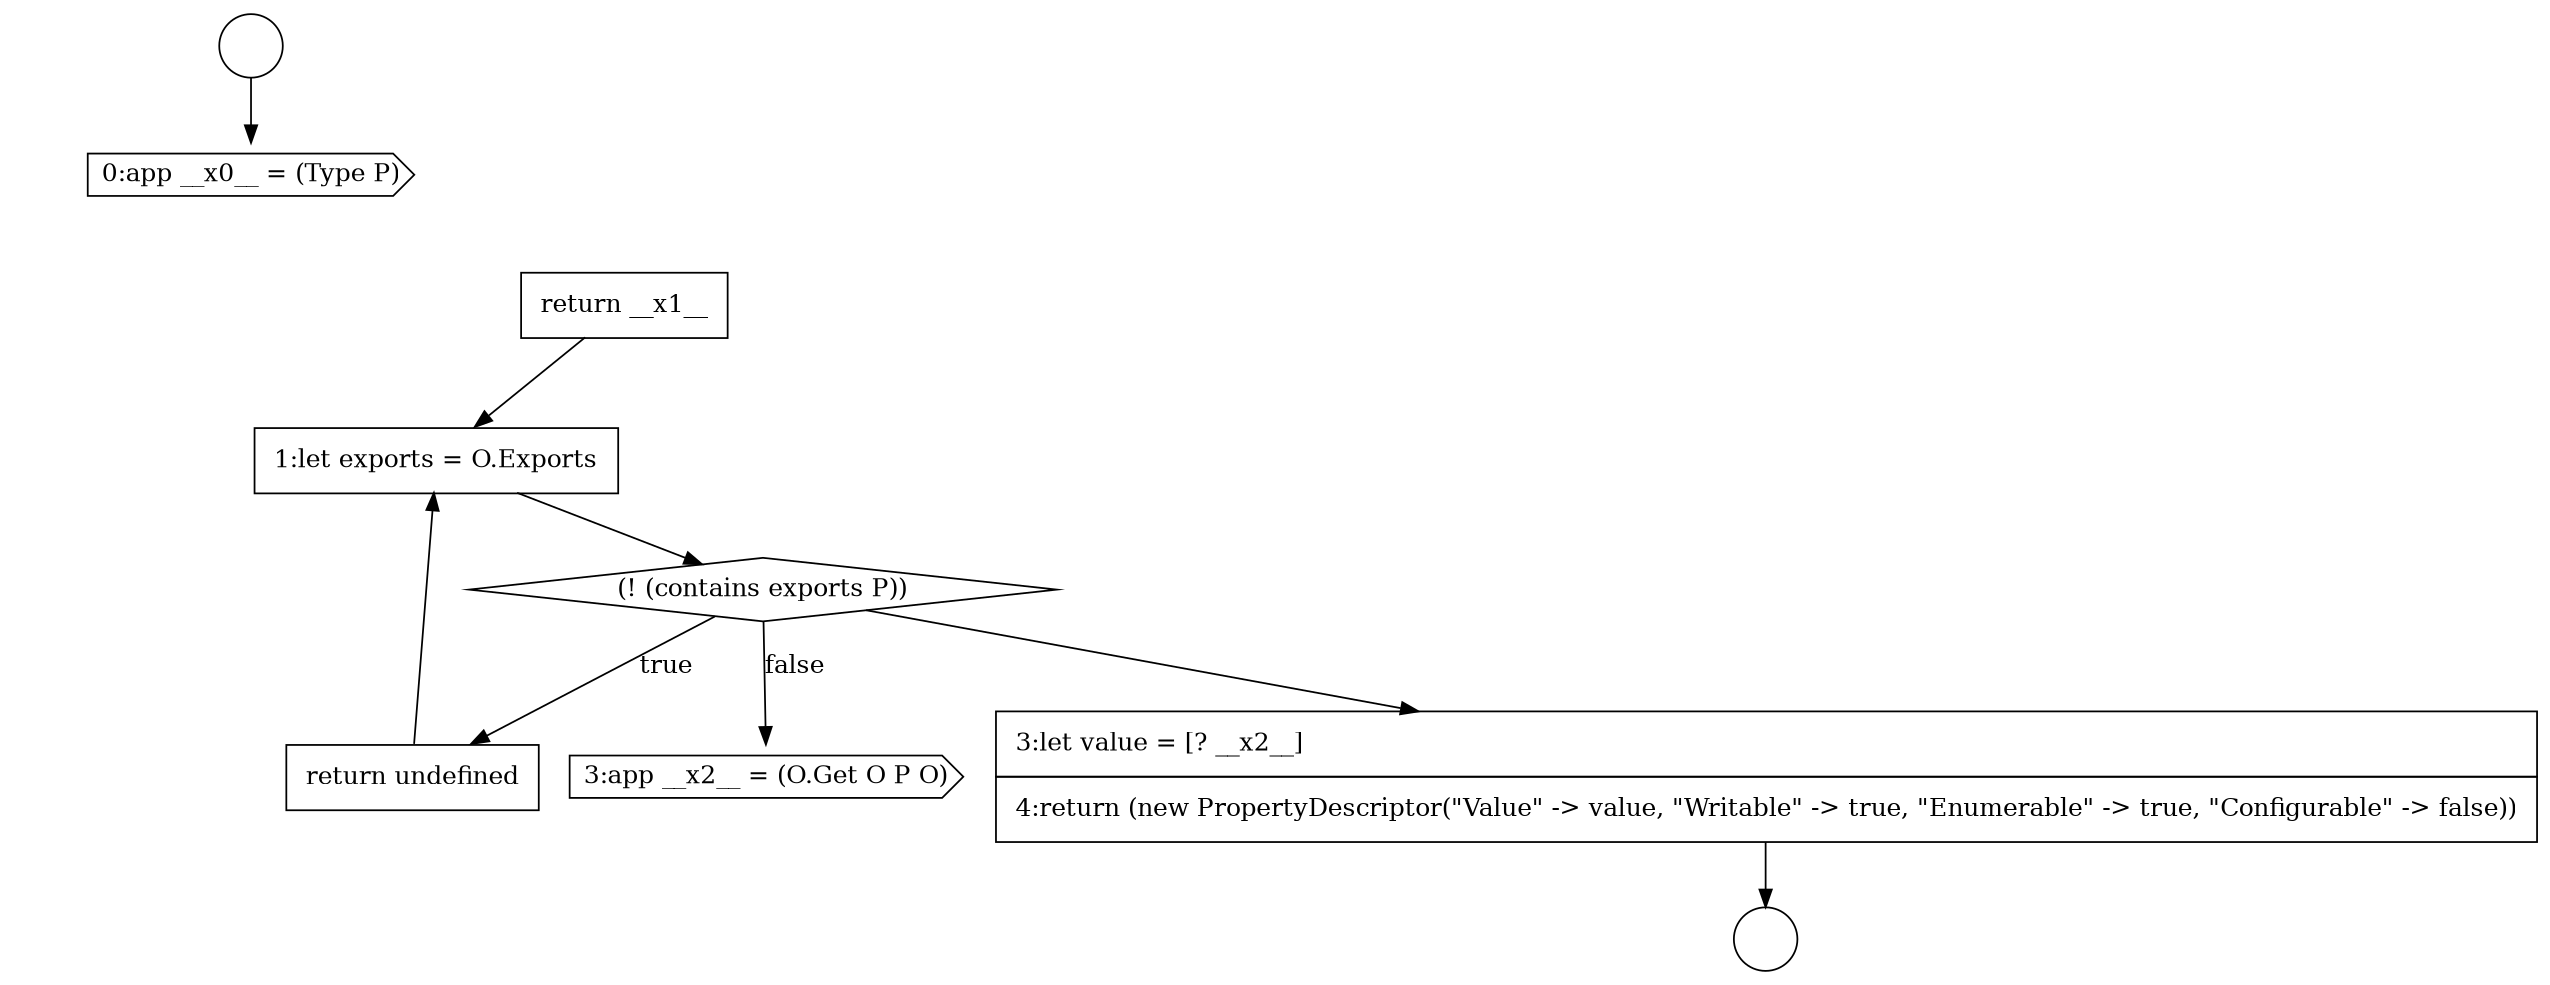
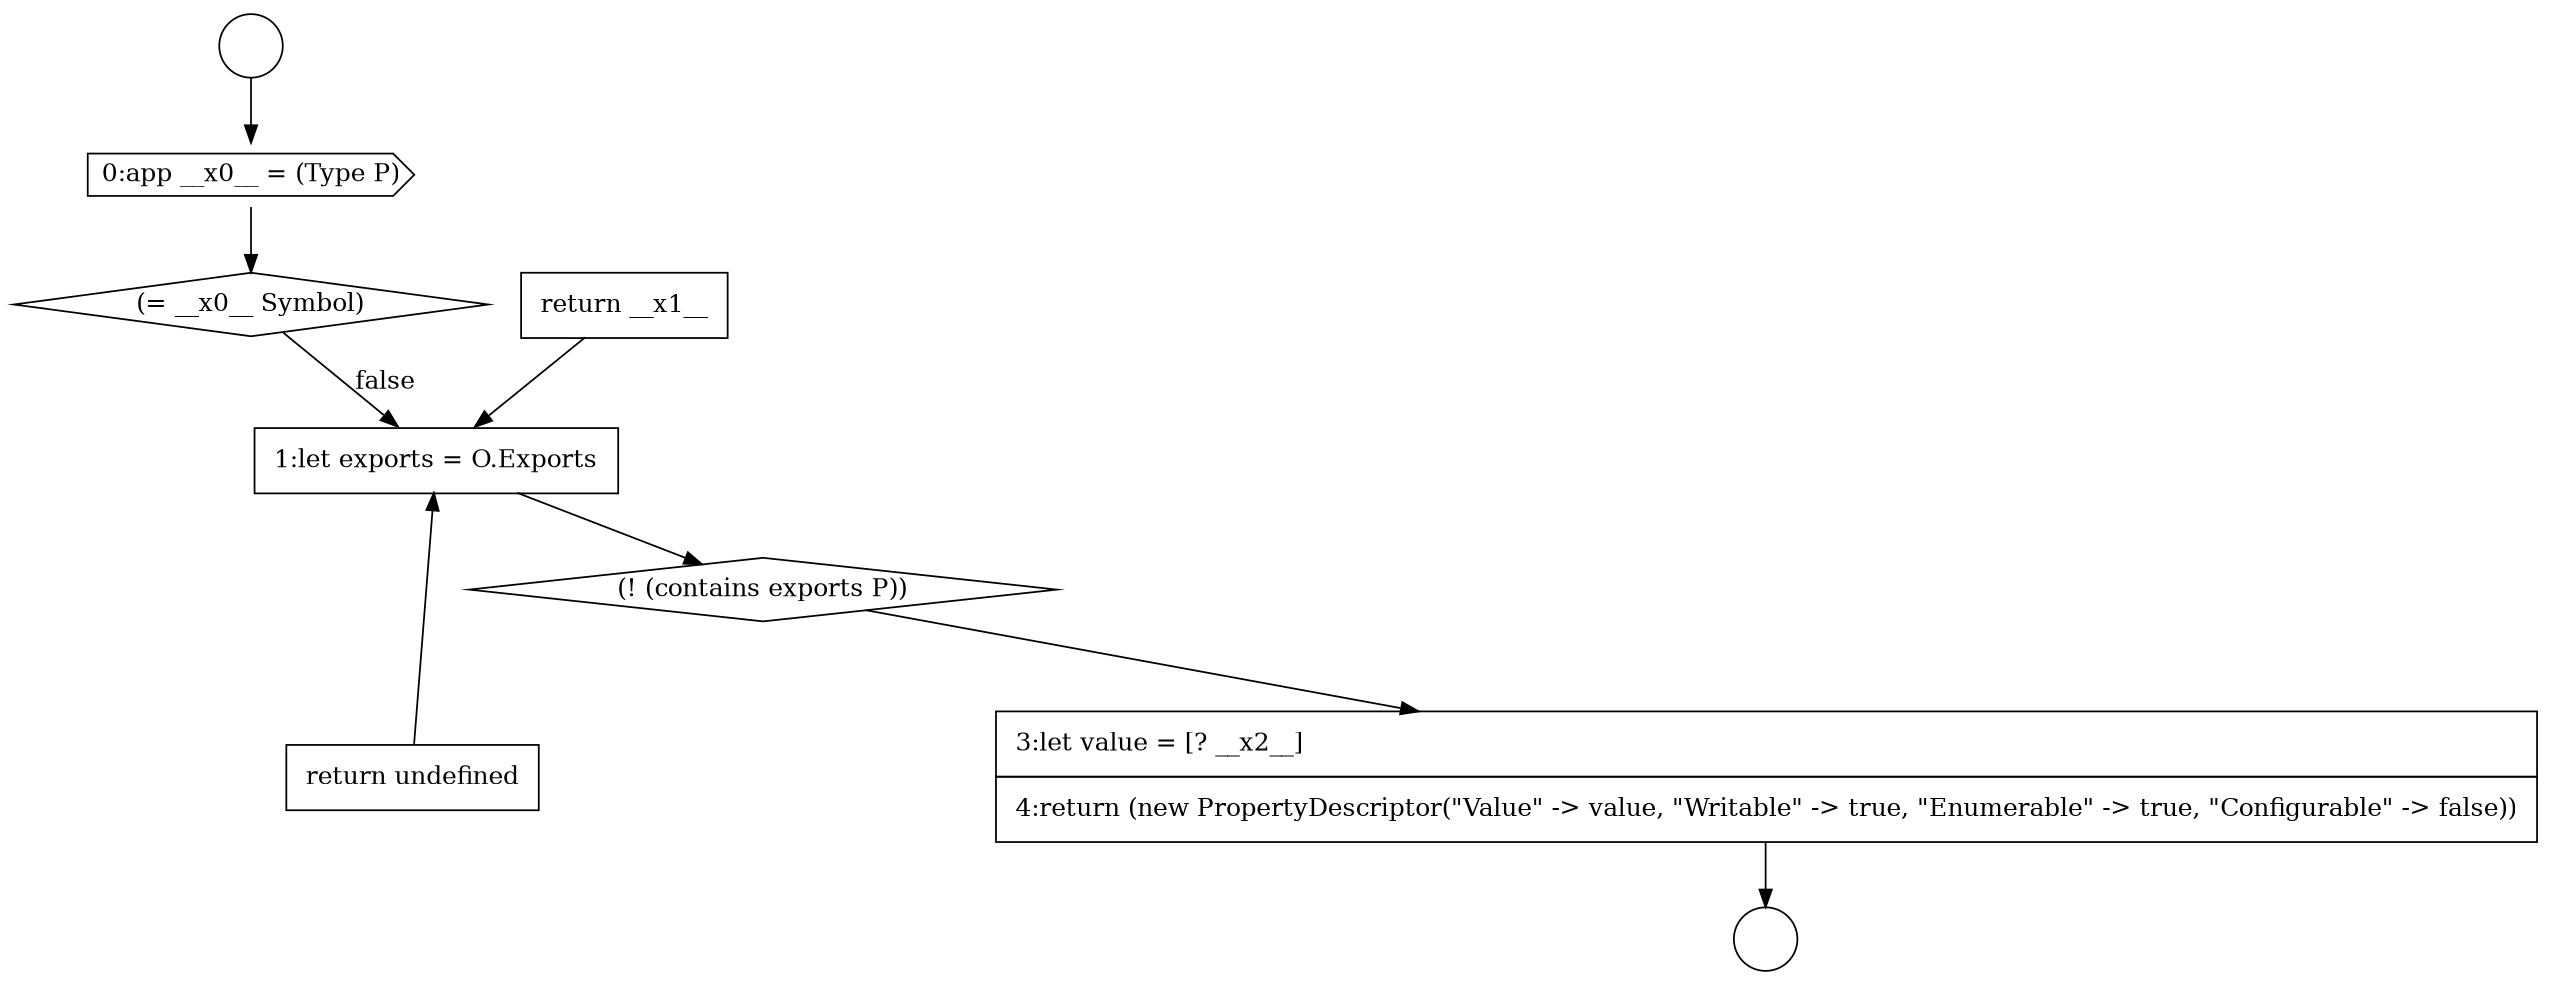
none -> (251, 305)
(601, 676) -> none
(766, 777) -> none
